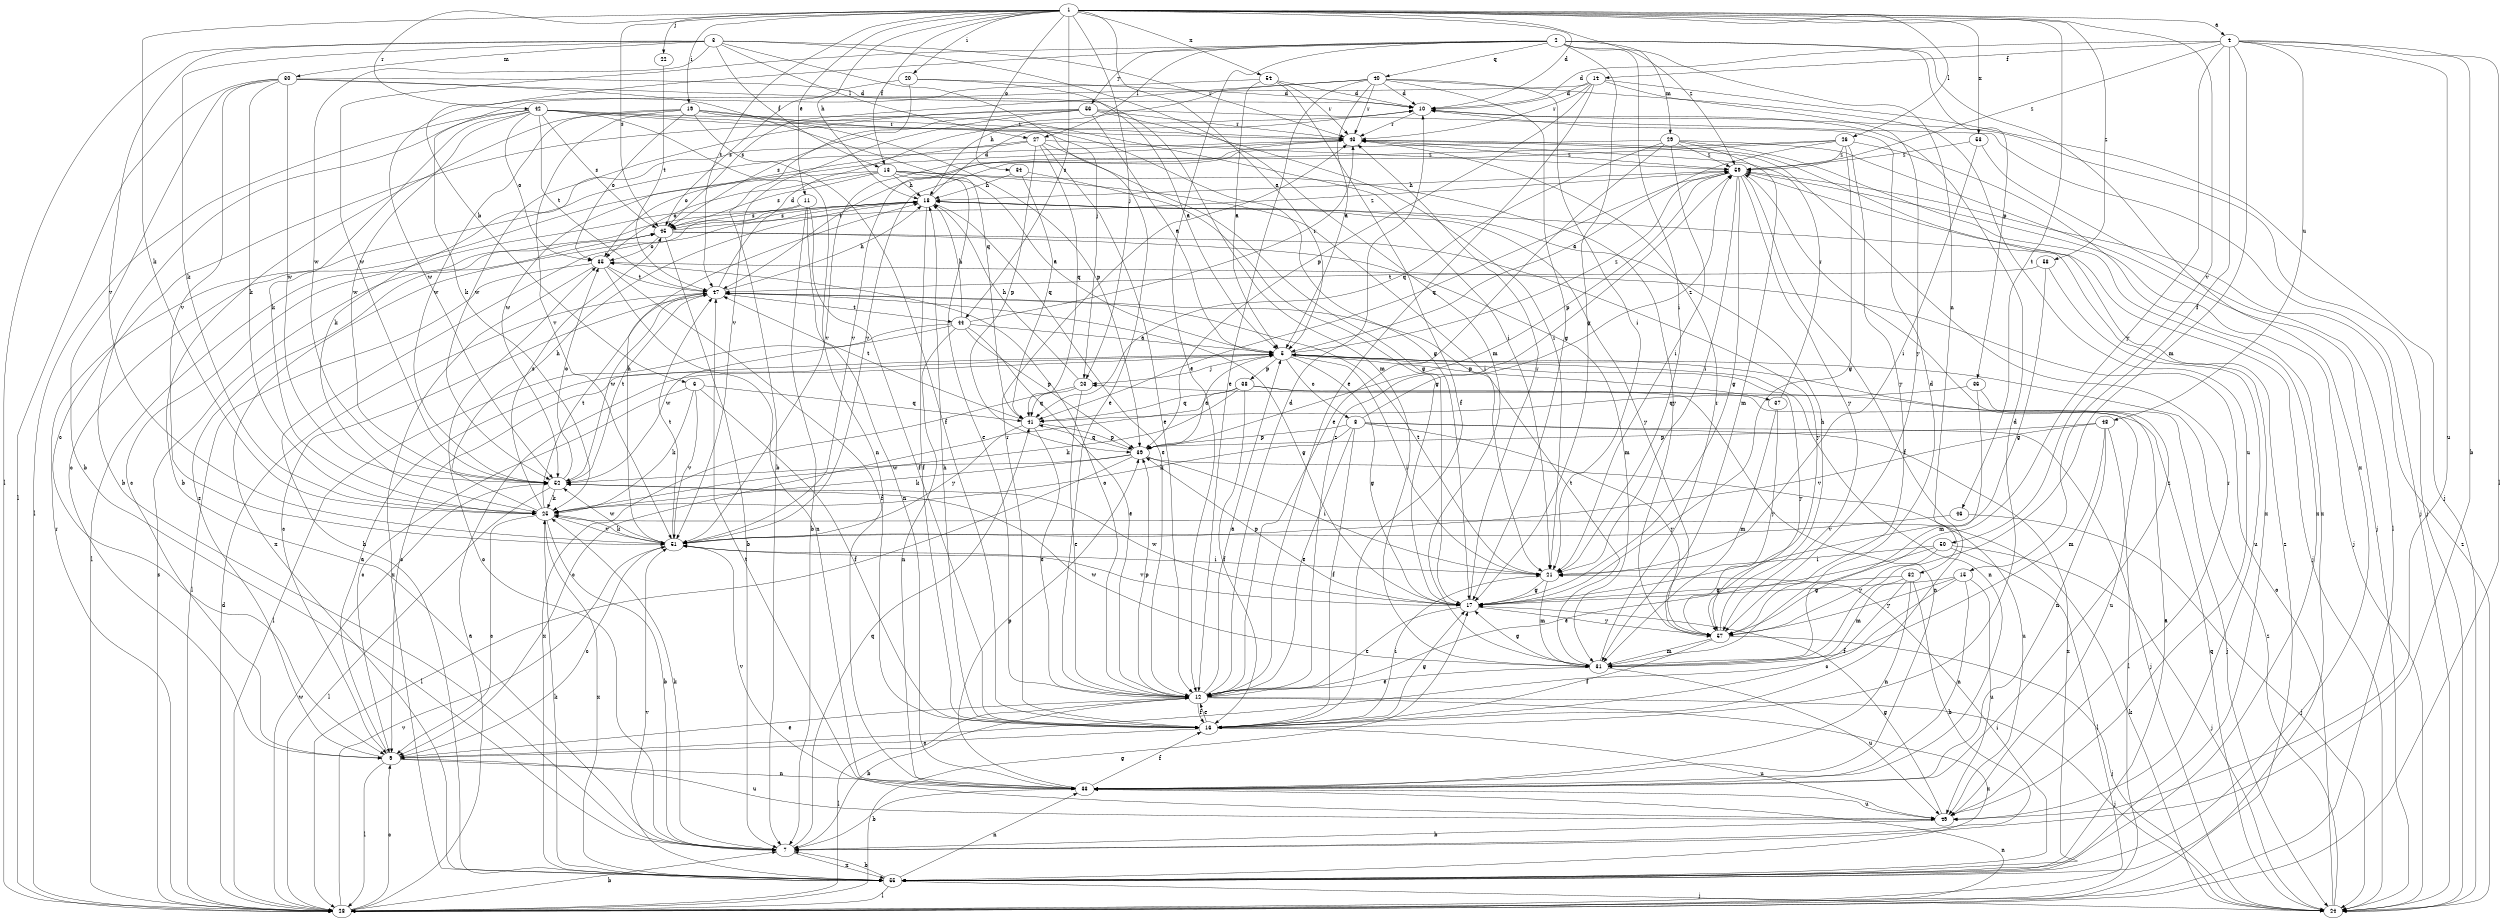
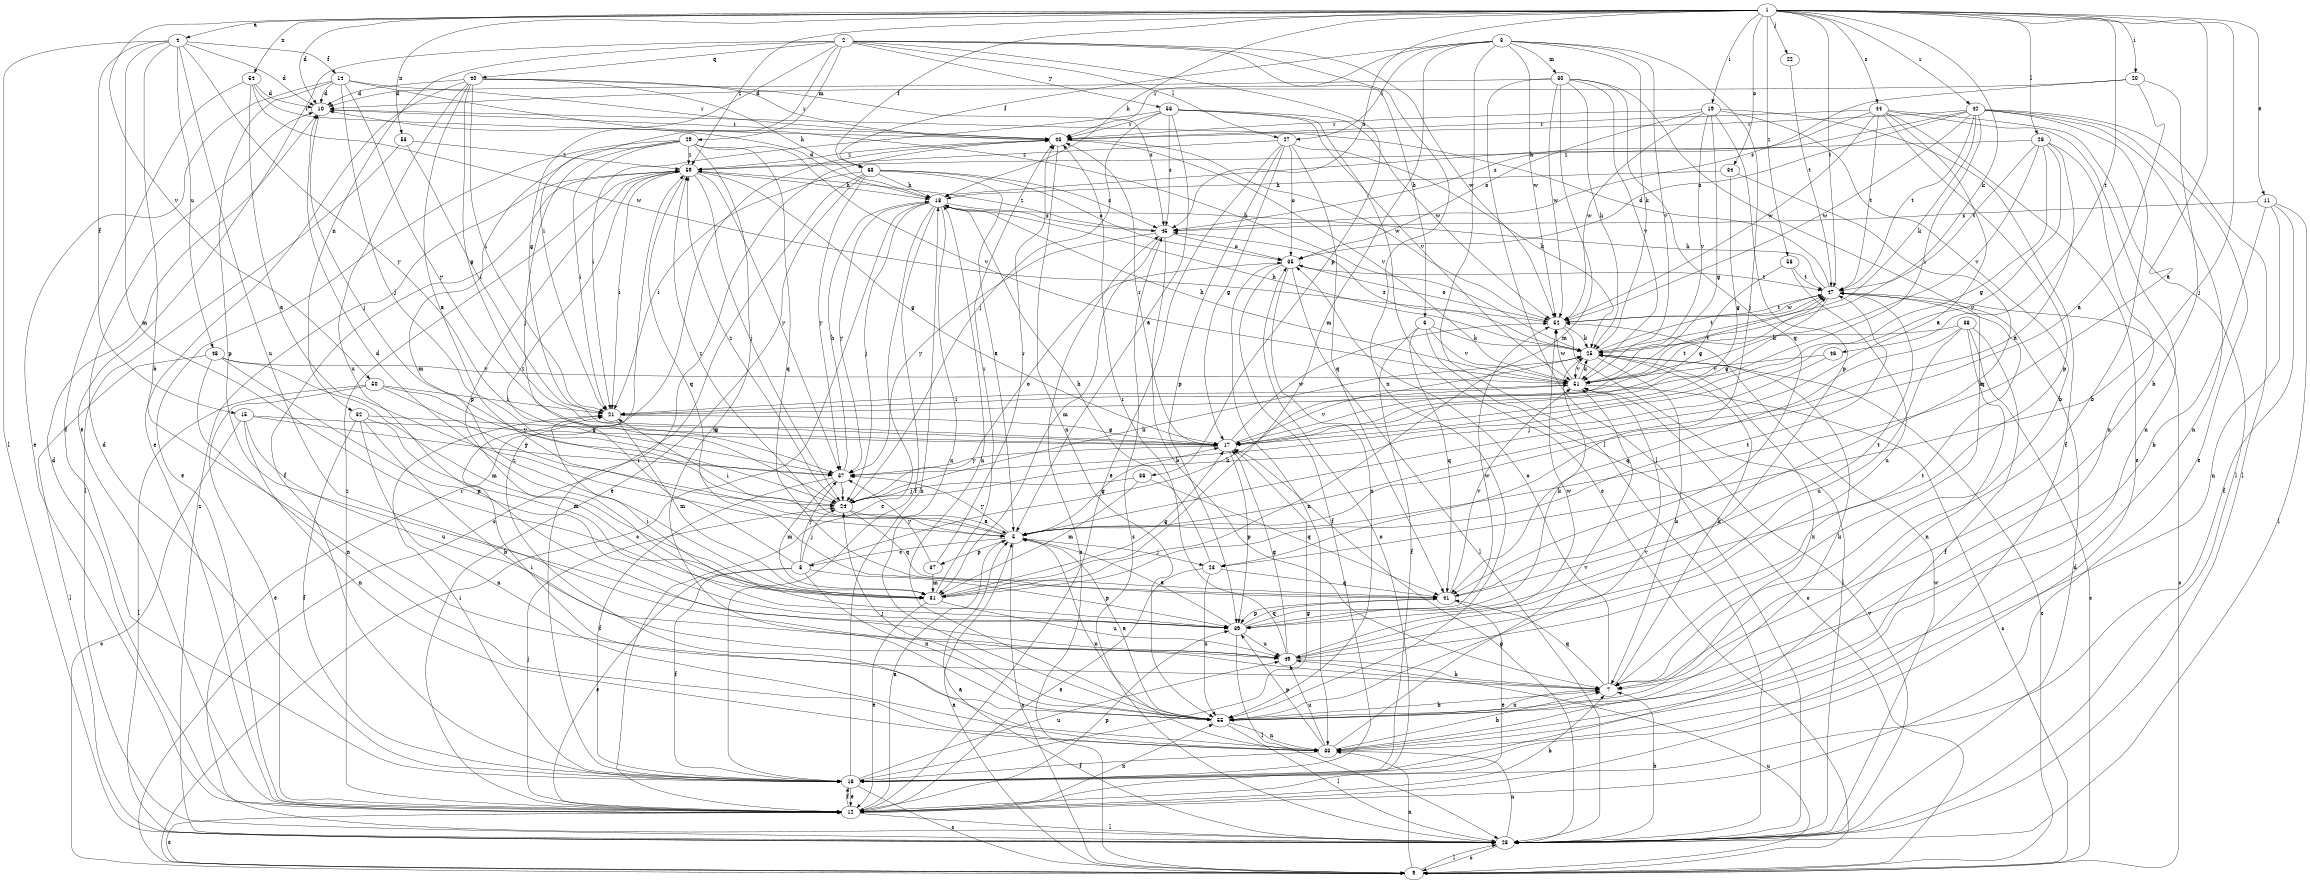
(2000, 113) -> none
(887, 170) -> (871, 170)
(837, 308) -> (1869, 201)
(1265, 368) -> none
(1891, 400) -> (1114, 584)
(954, 484) -> (1479, 491)
(1100, 585) -> (1547, 584)
(2268, 636) -> (986, 522)
(1341, 668) -> none
